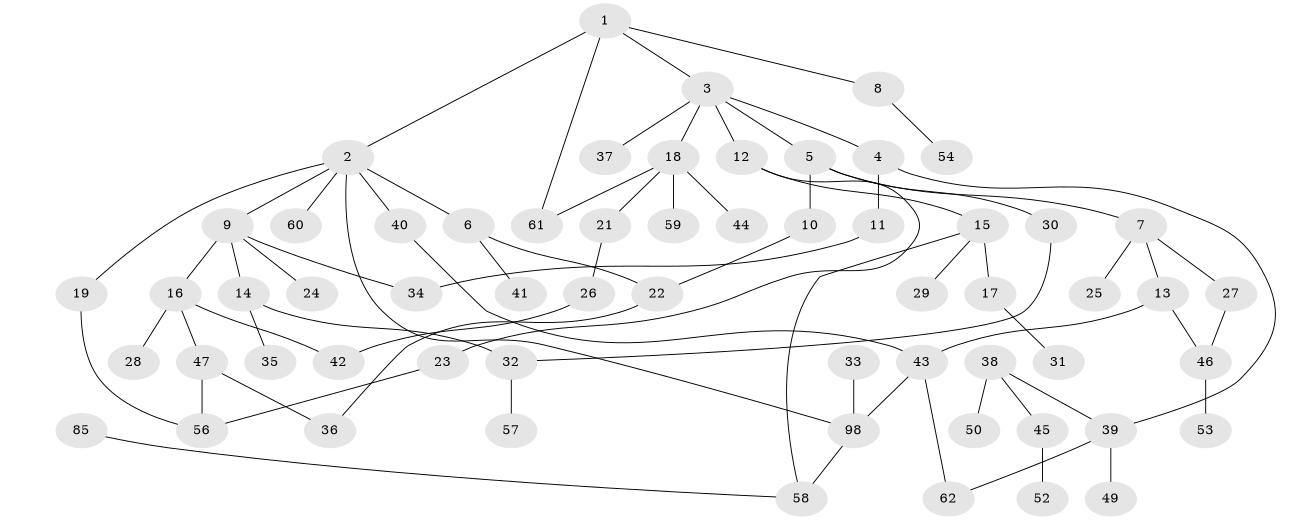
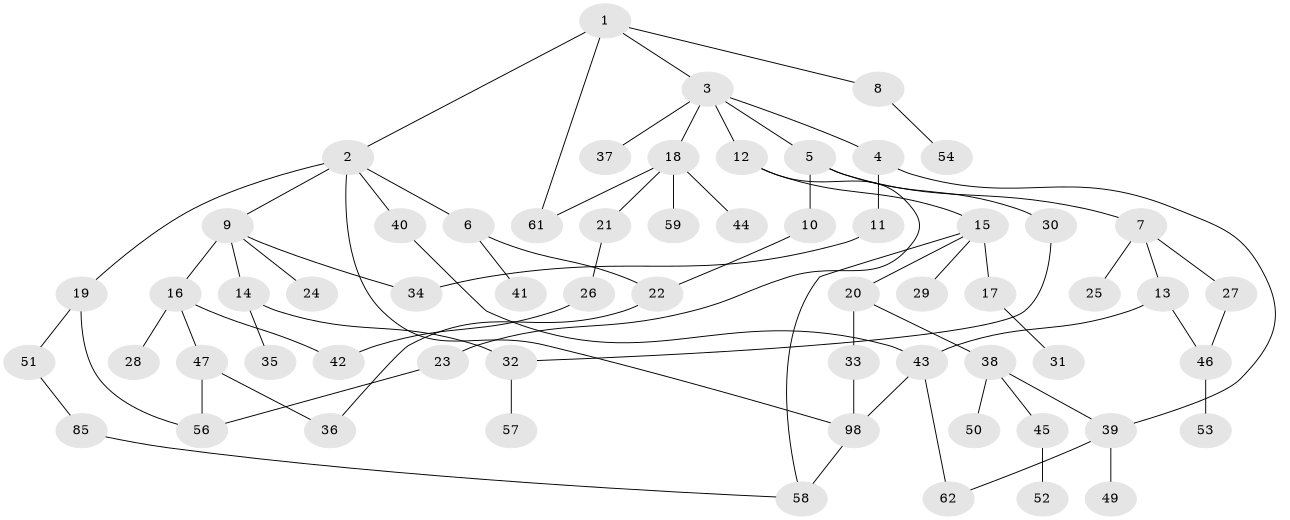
(296, 226) -> none
none -> (854, 294)
none -> (29, 362)
